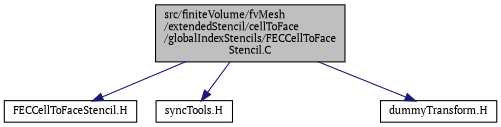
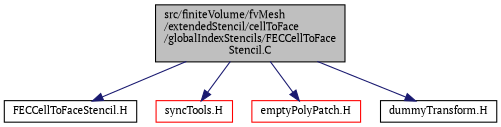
(194, 111) -> (194, 111)
none -> (306, 111)
